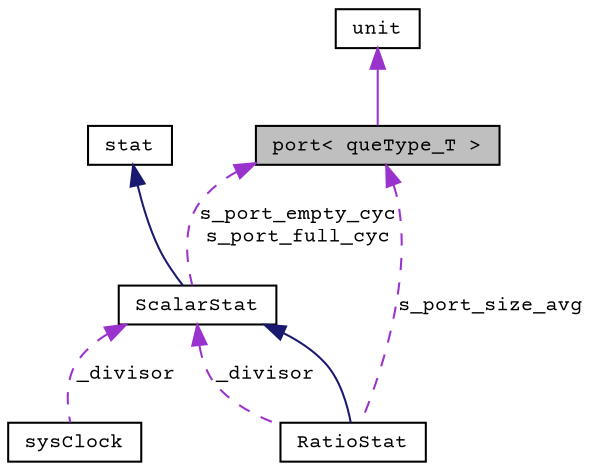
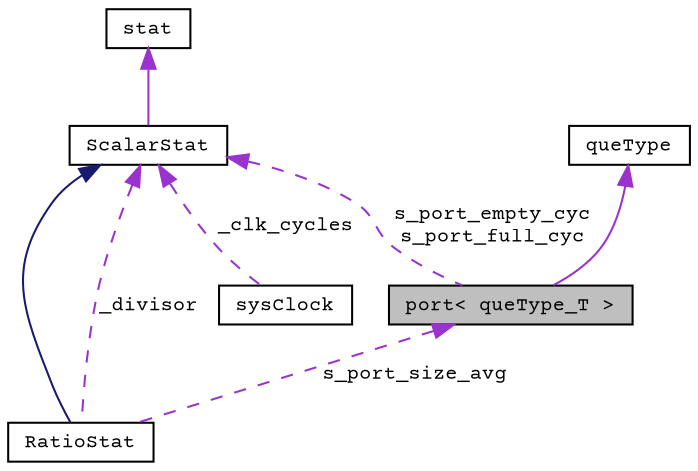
(378, 29) -> (630, 145)
(191, 219) -> (364, 210)
(154, 238) -> (148, 97)
(127, 374) -> (287, 225)
